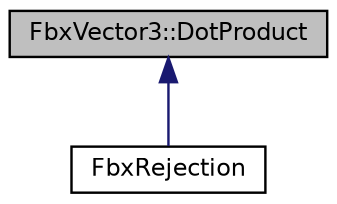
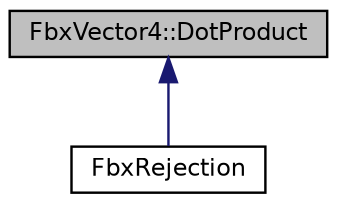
(168, 34) -> (168, 34)
